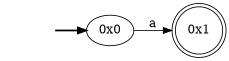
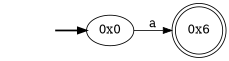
(199, 30) -> (199, 30)
